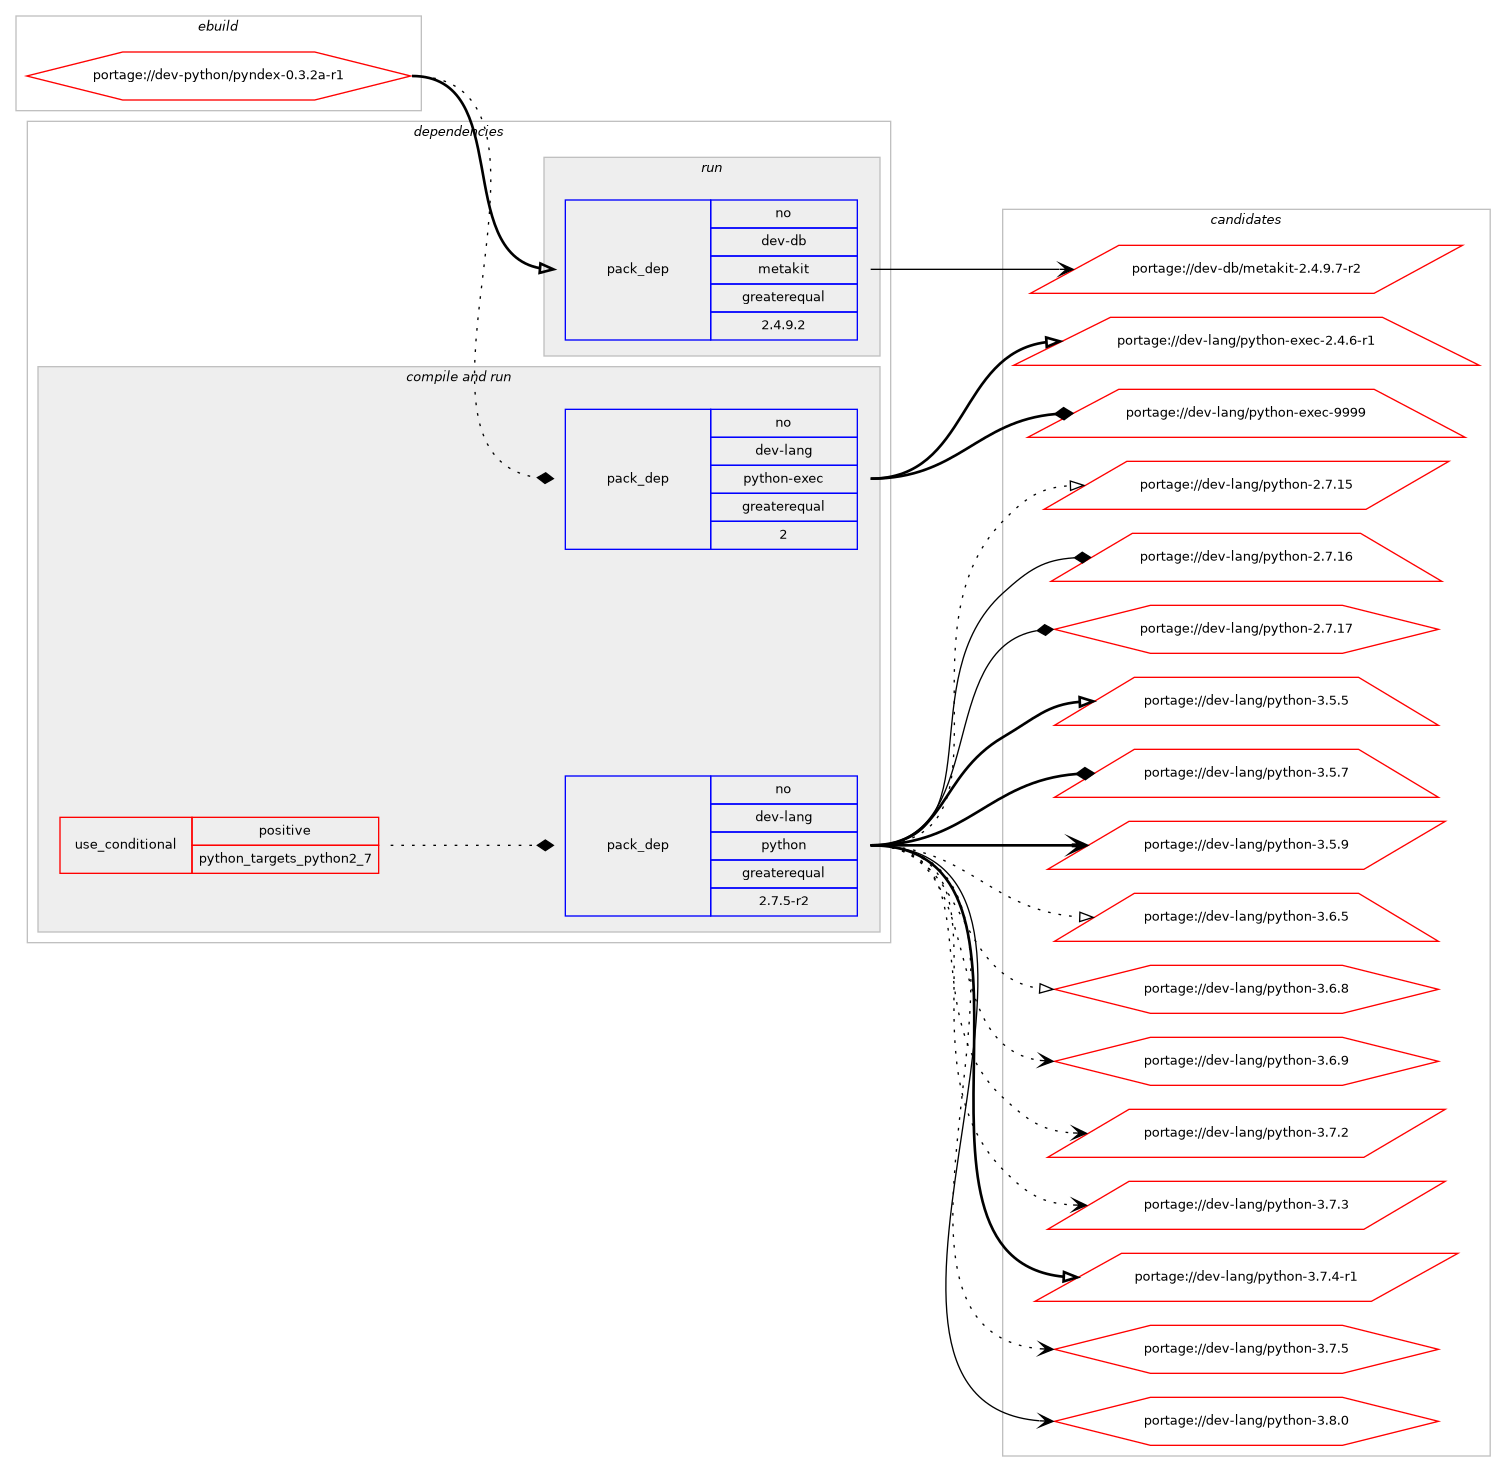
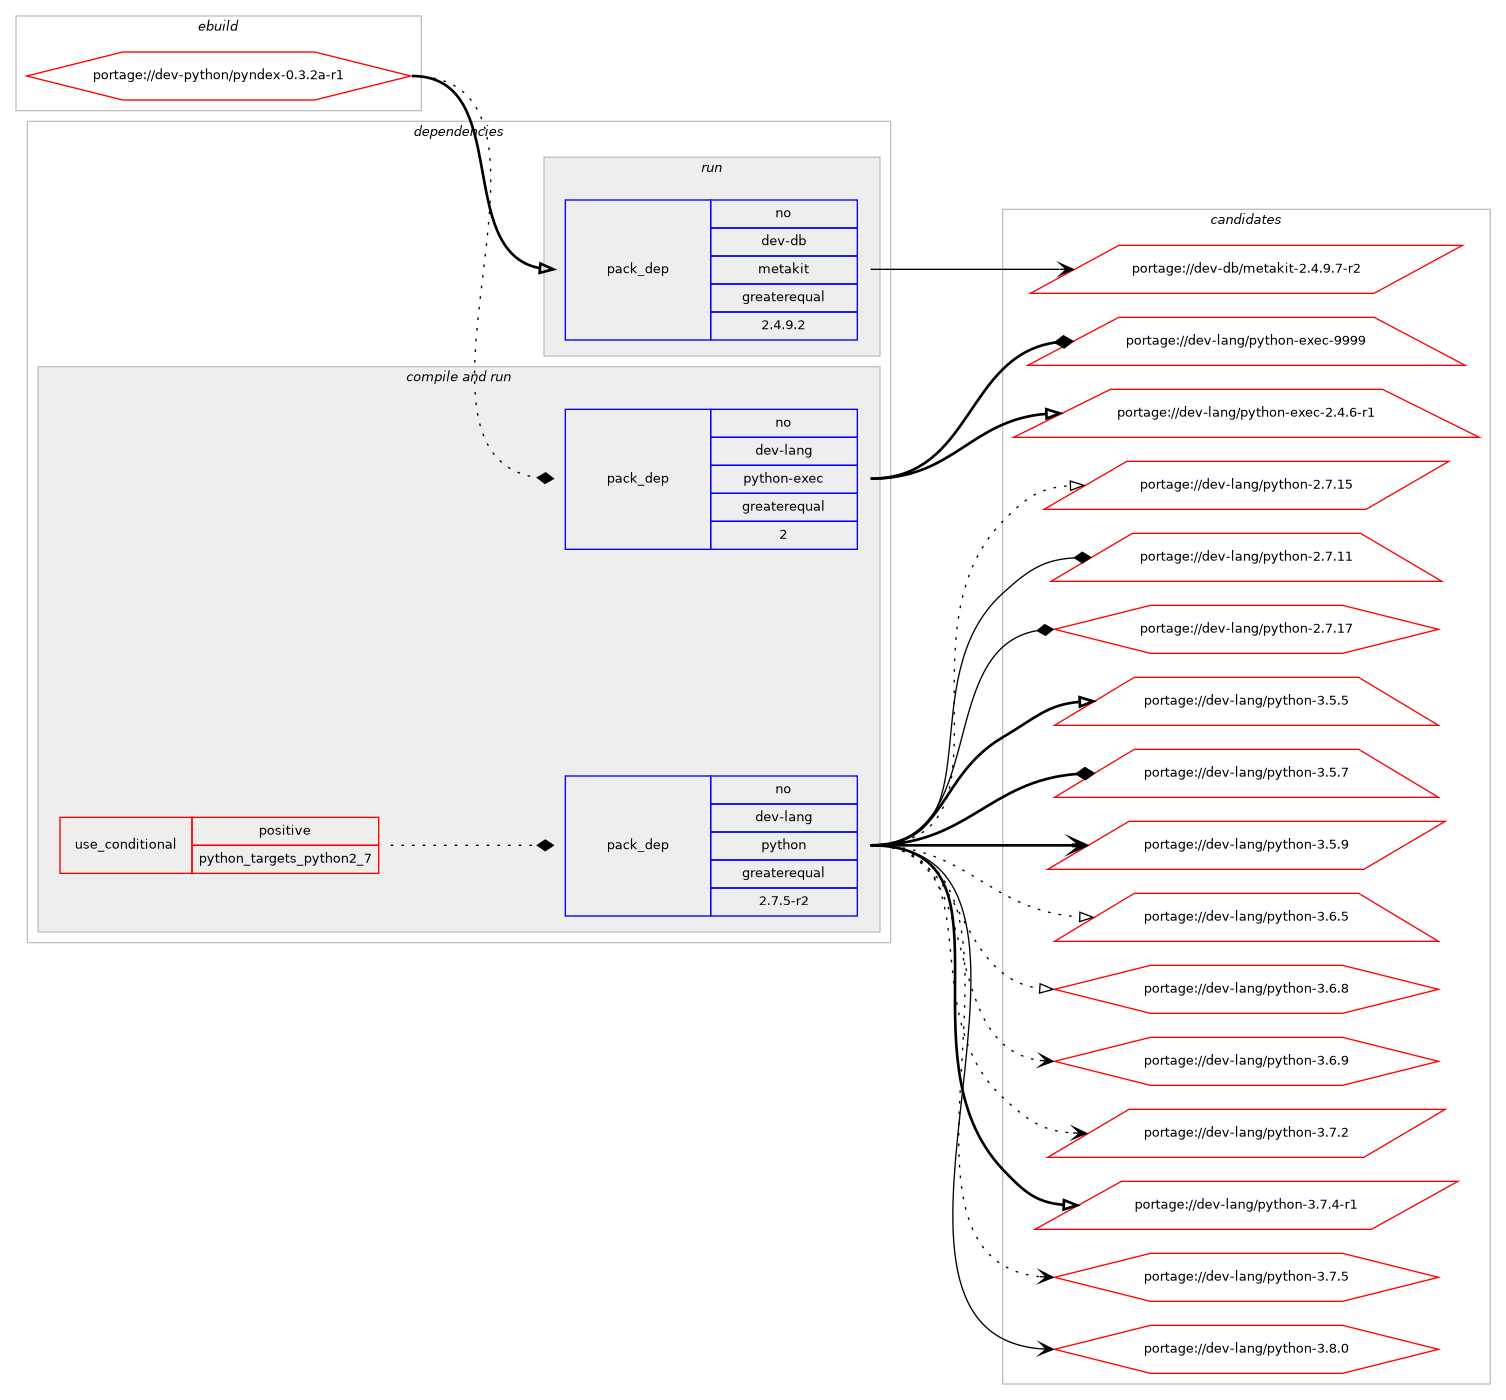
(1246, 557) -> (1246, 557)
(1246, 1205) -> none
